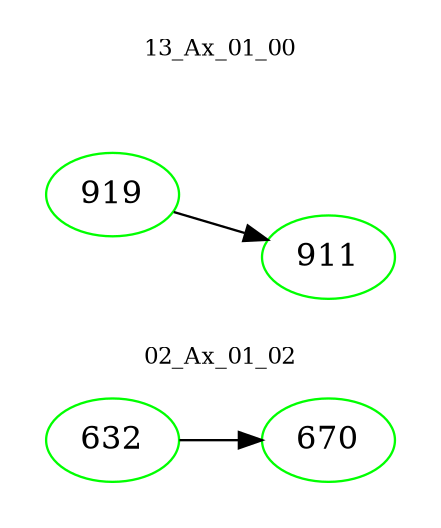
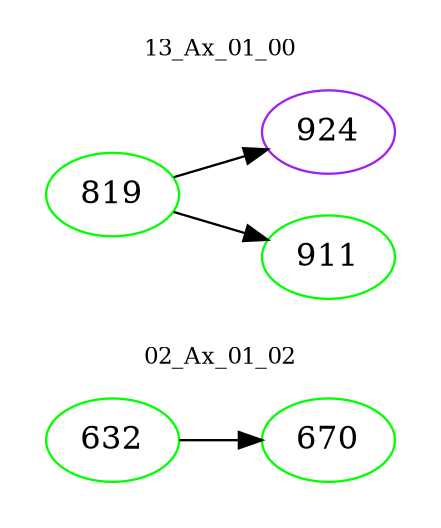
none -> (328, 132)
(113, 195) -> (113, 195)
